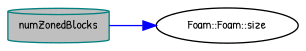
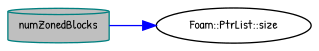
(227, 26) -> (234, 26)
